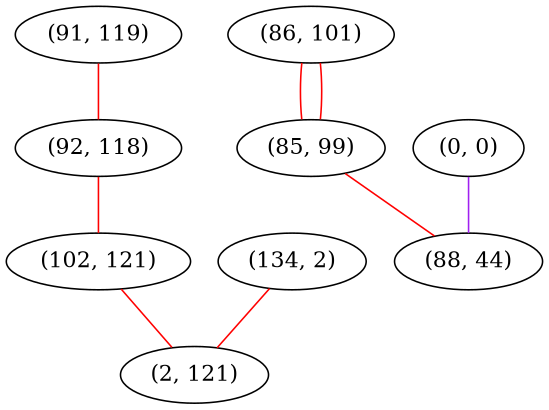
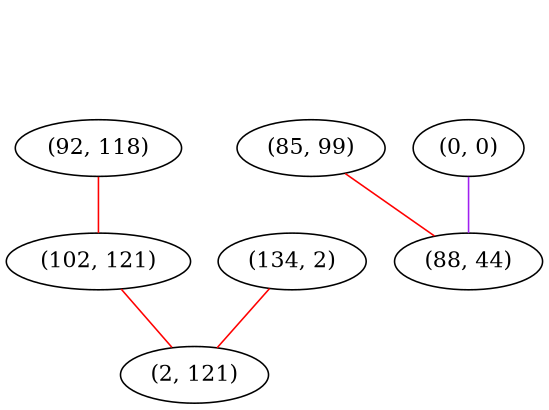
(98, 35) -> none
(311, 35) -> none
